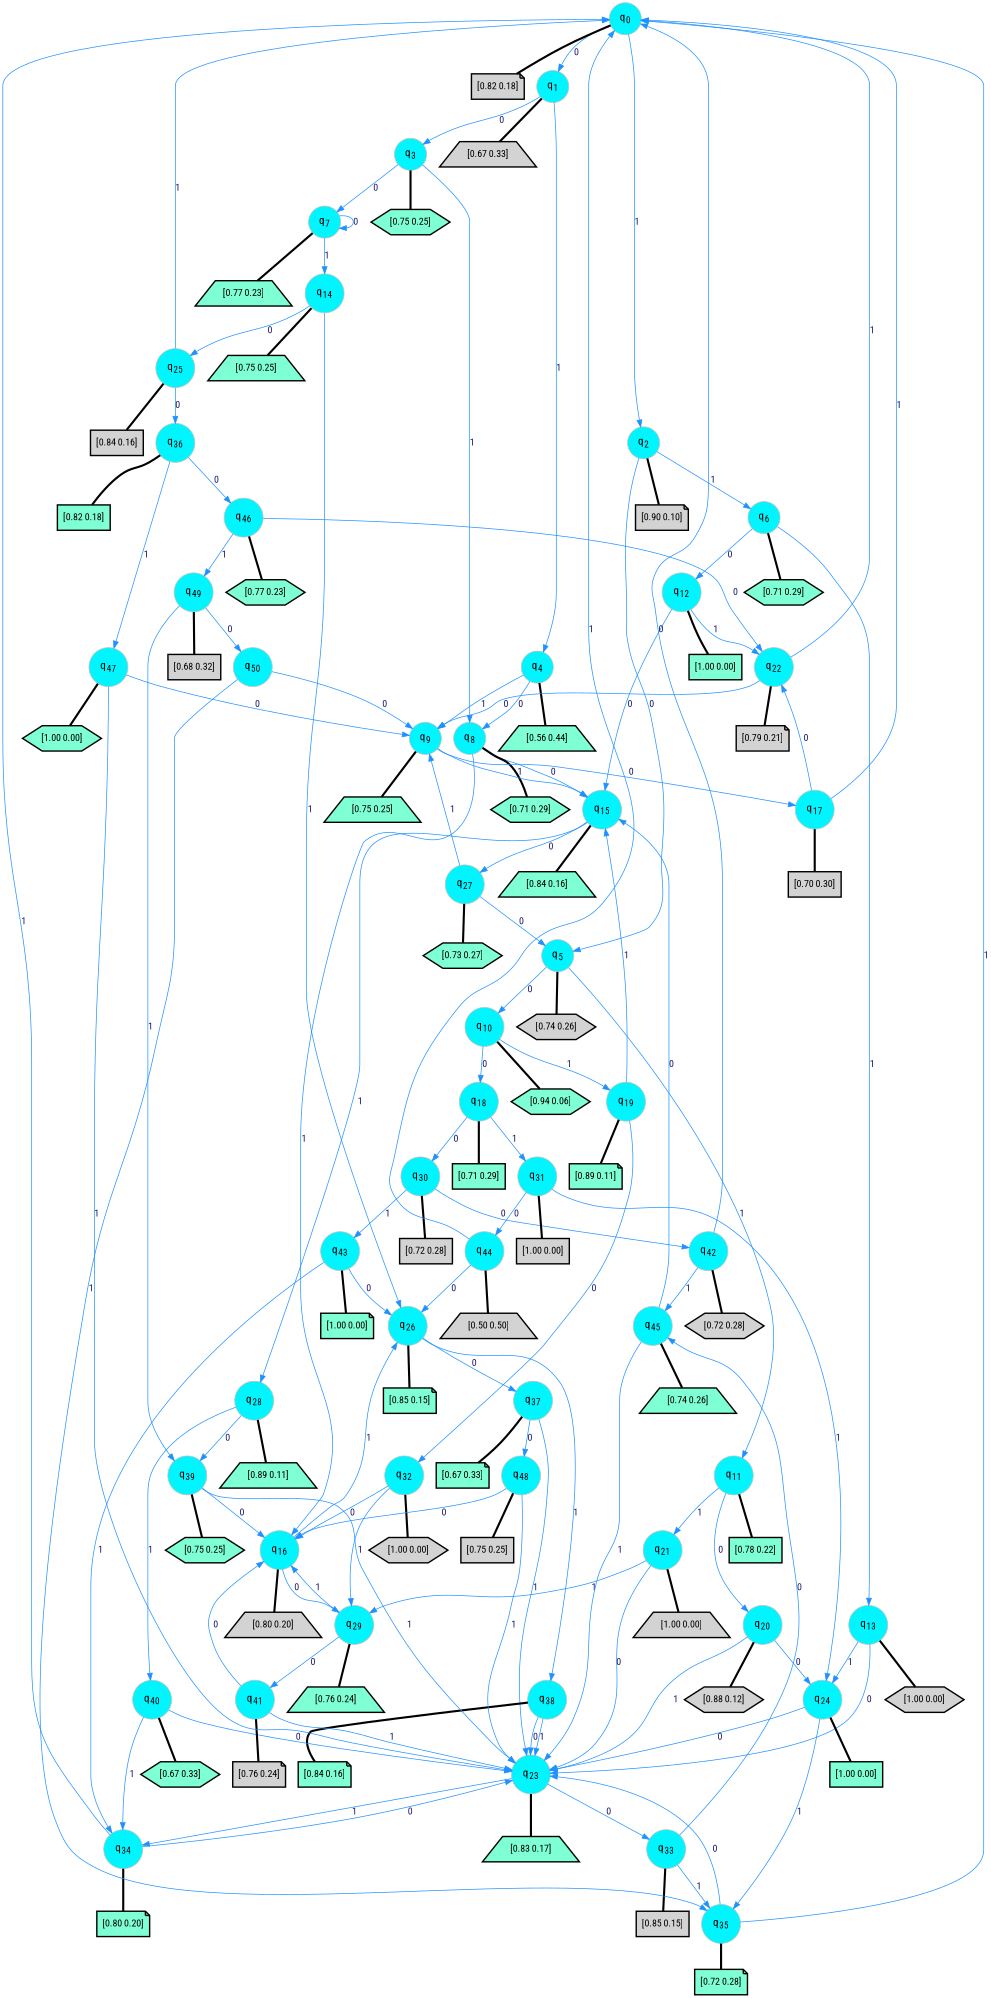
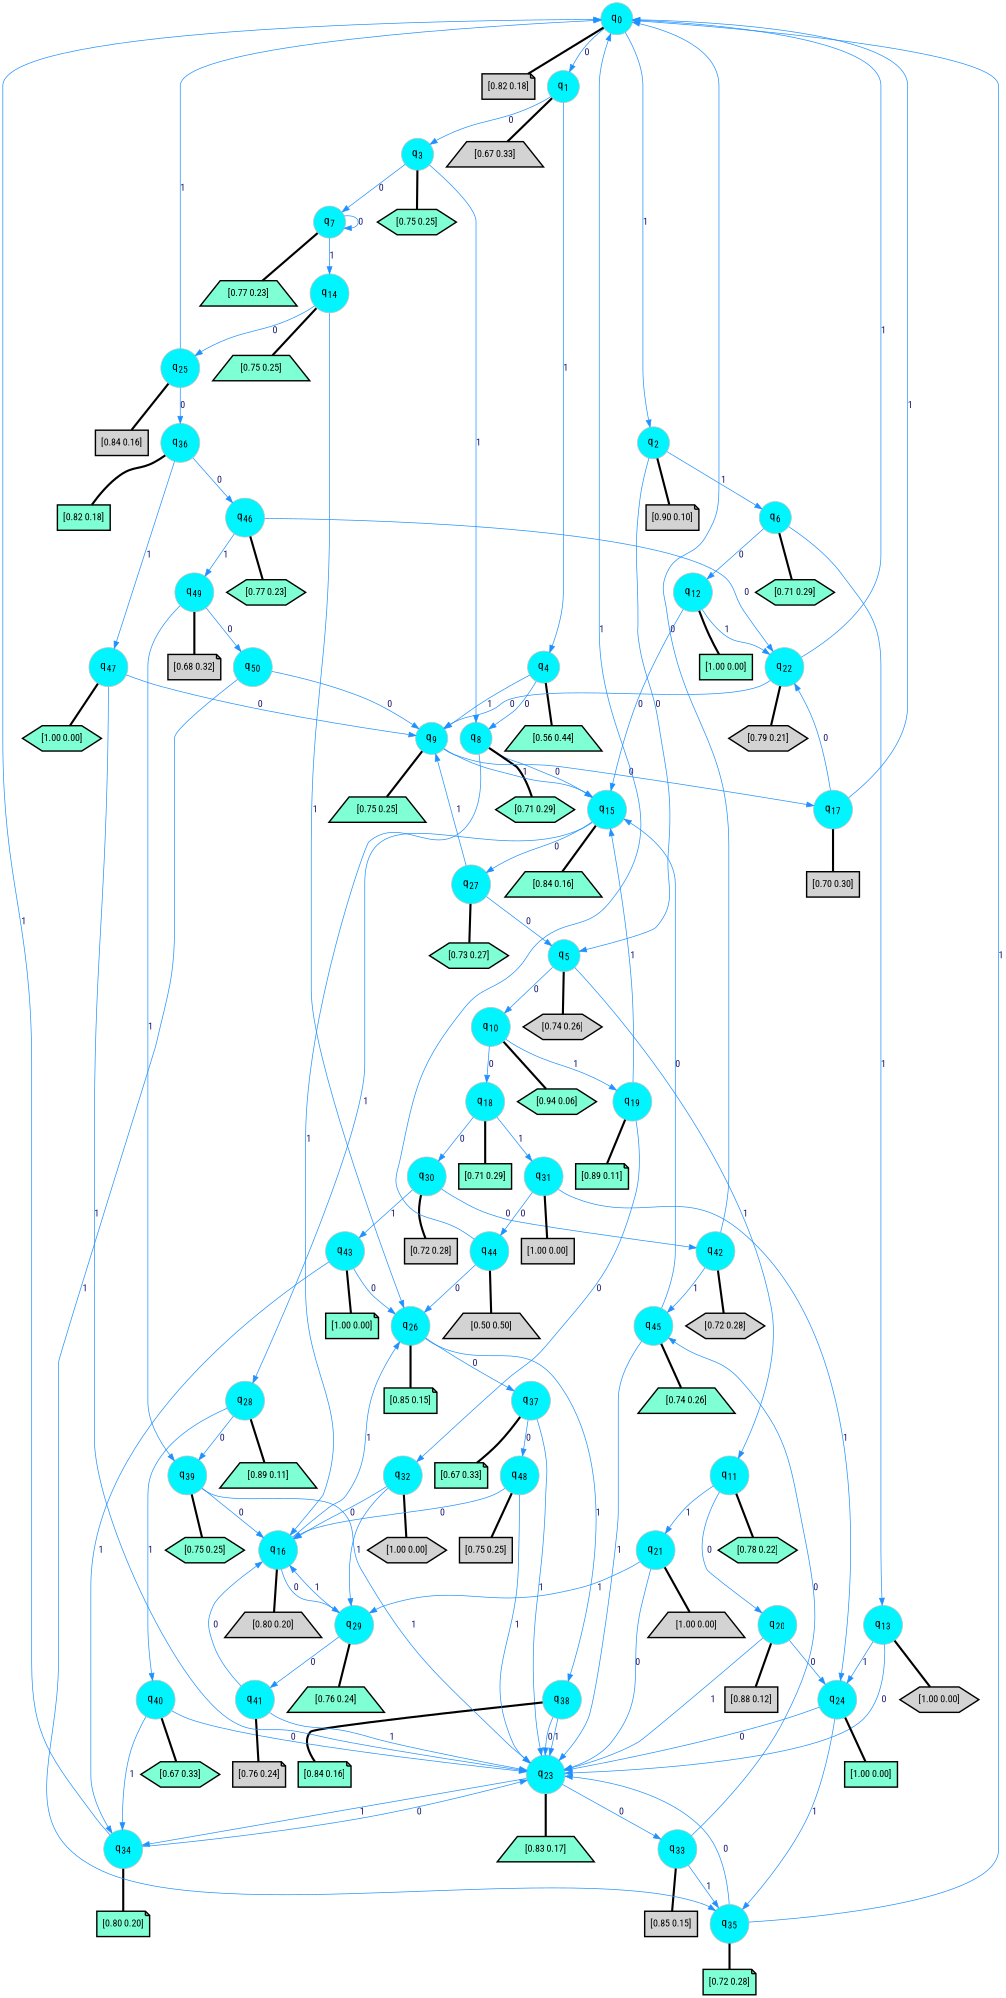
(194, 667) -> (194, 667)
(763, 738) -> (768, 738)
(756, 1550) -> (758, 1550)
(724, 1700) -> (751, 1700)
